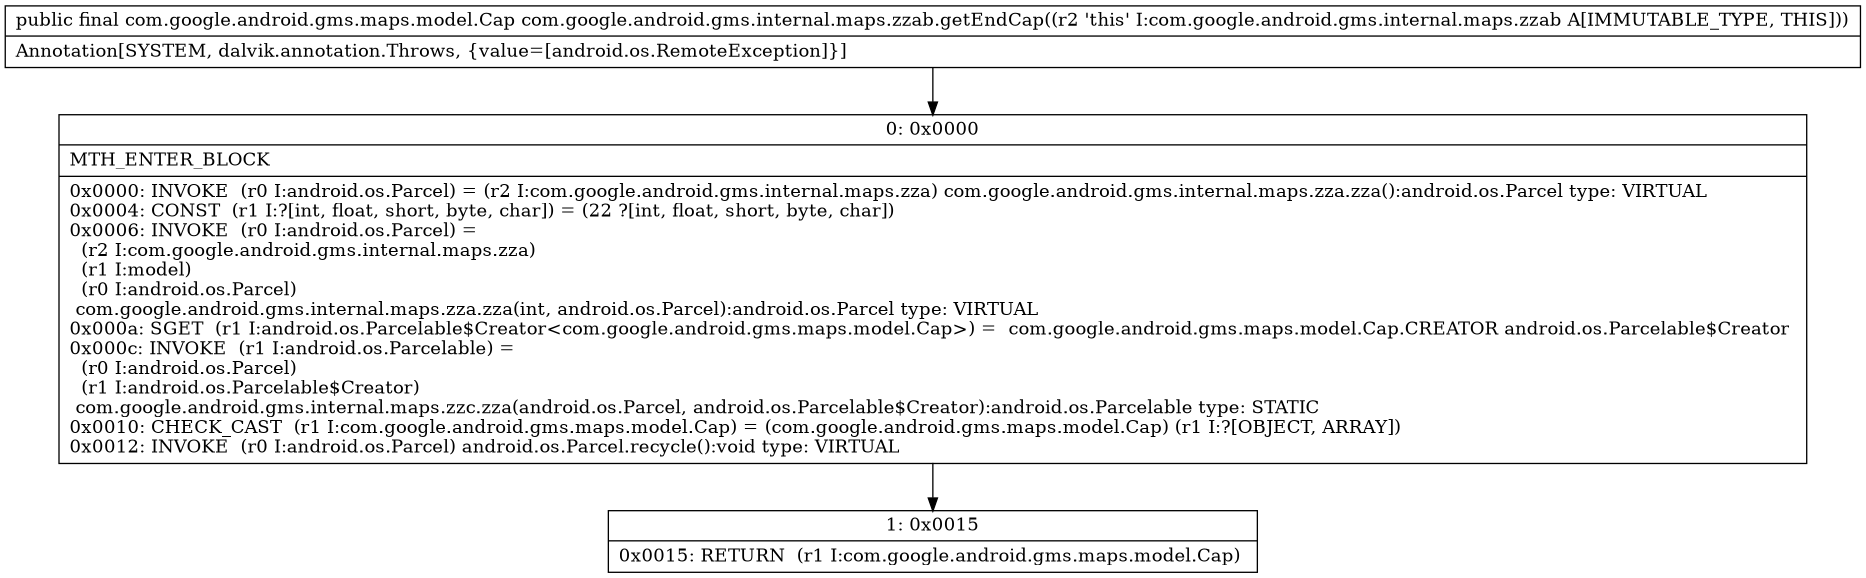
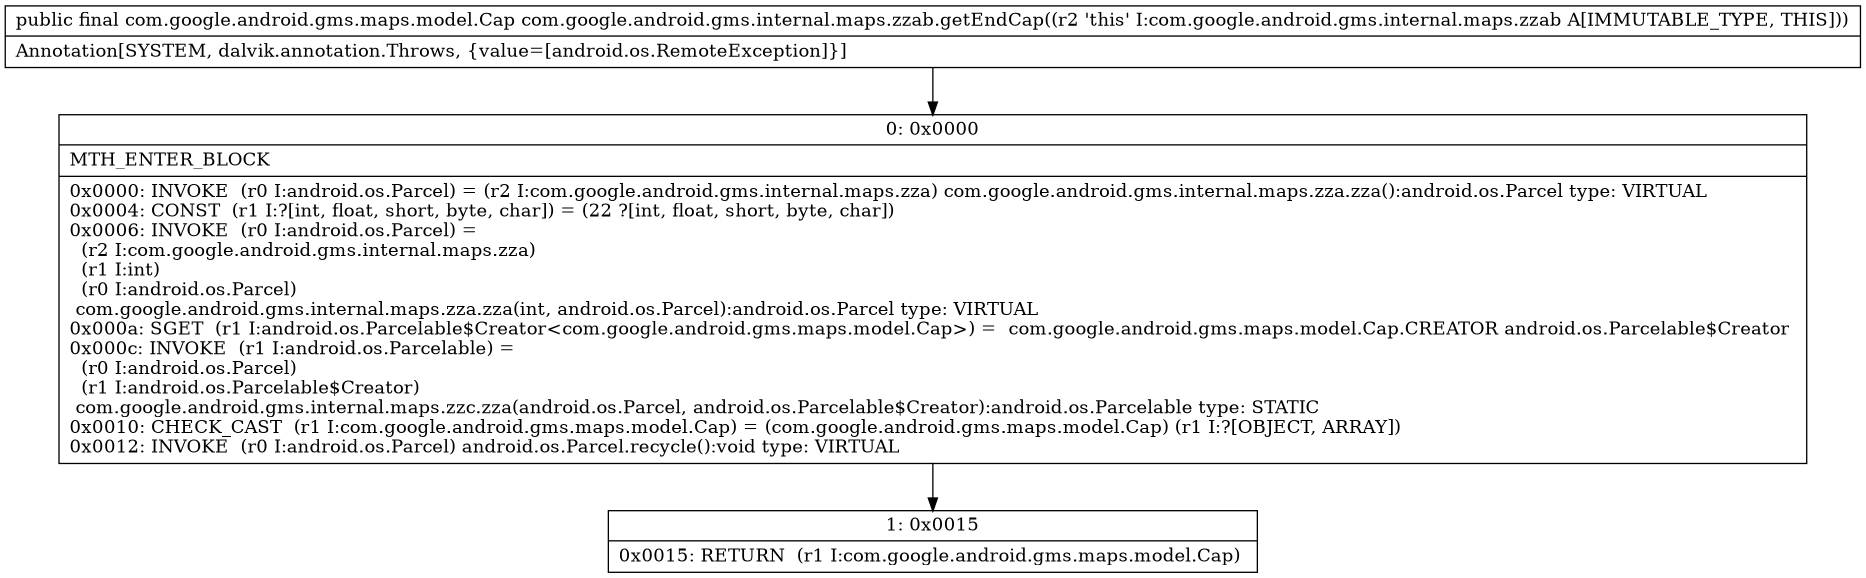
(131, 270) -> (115, 270)
